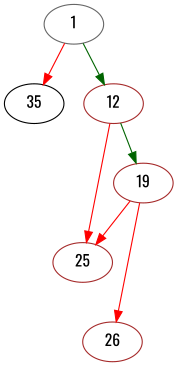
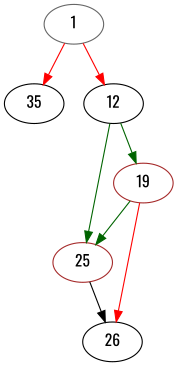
(91, 59) -> (91, 59)
(114, 104) -> (114, 104)
(99, 178) -> (99, 178)
(116, 218) -> (116, 218)
none -> (96, 297)
(112, 342) -> (112, 342)
